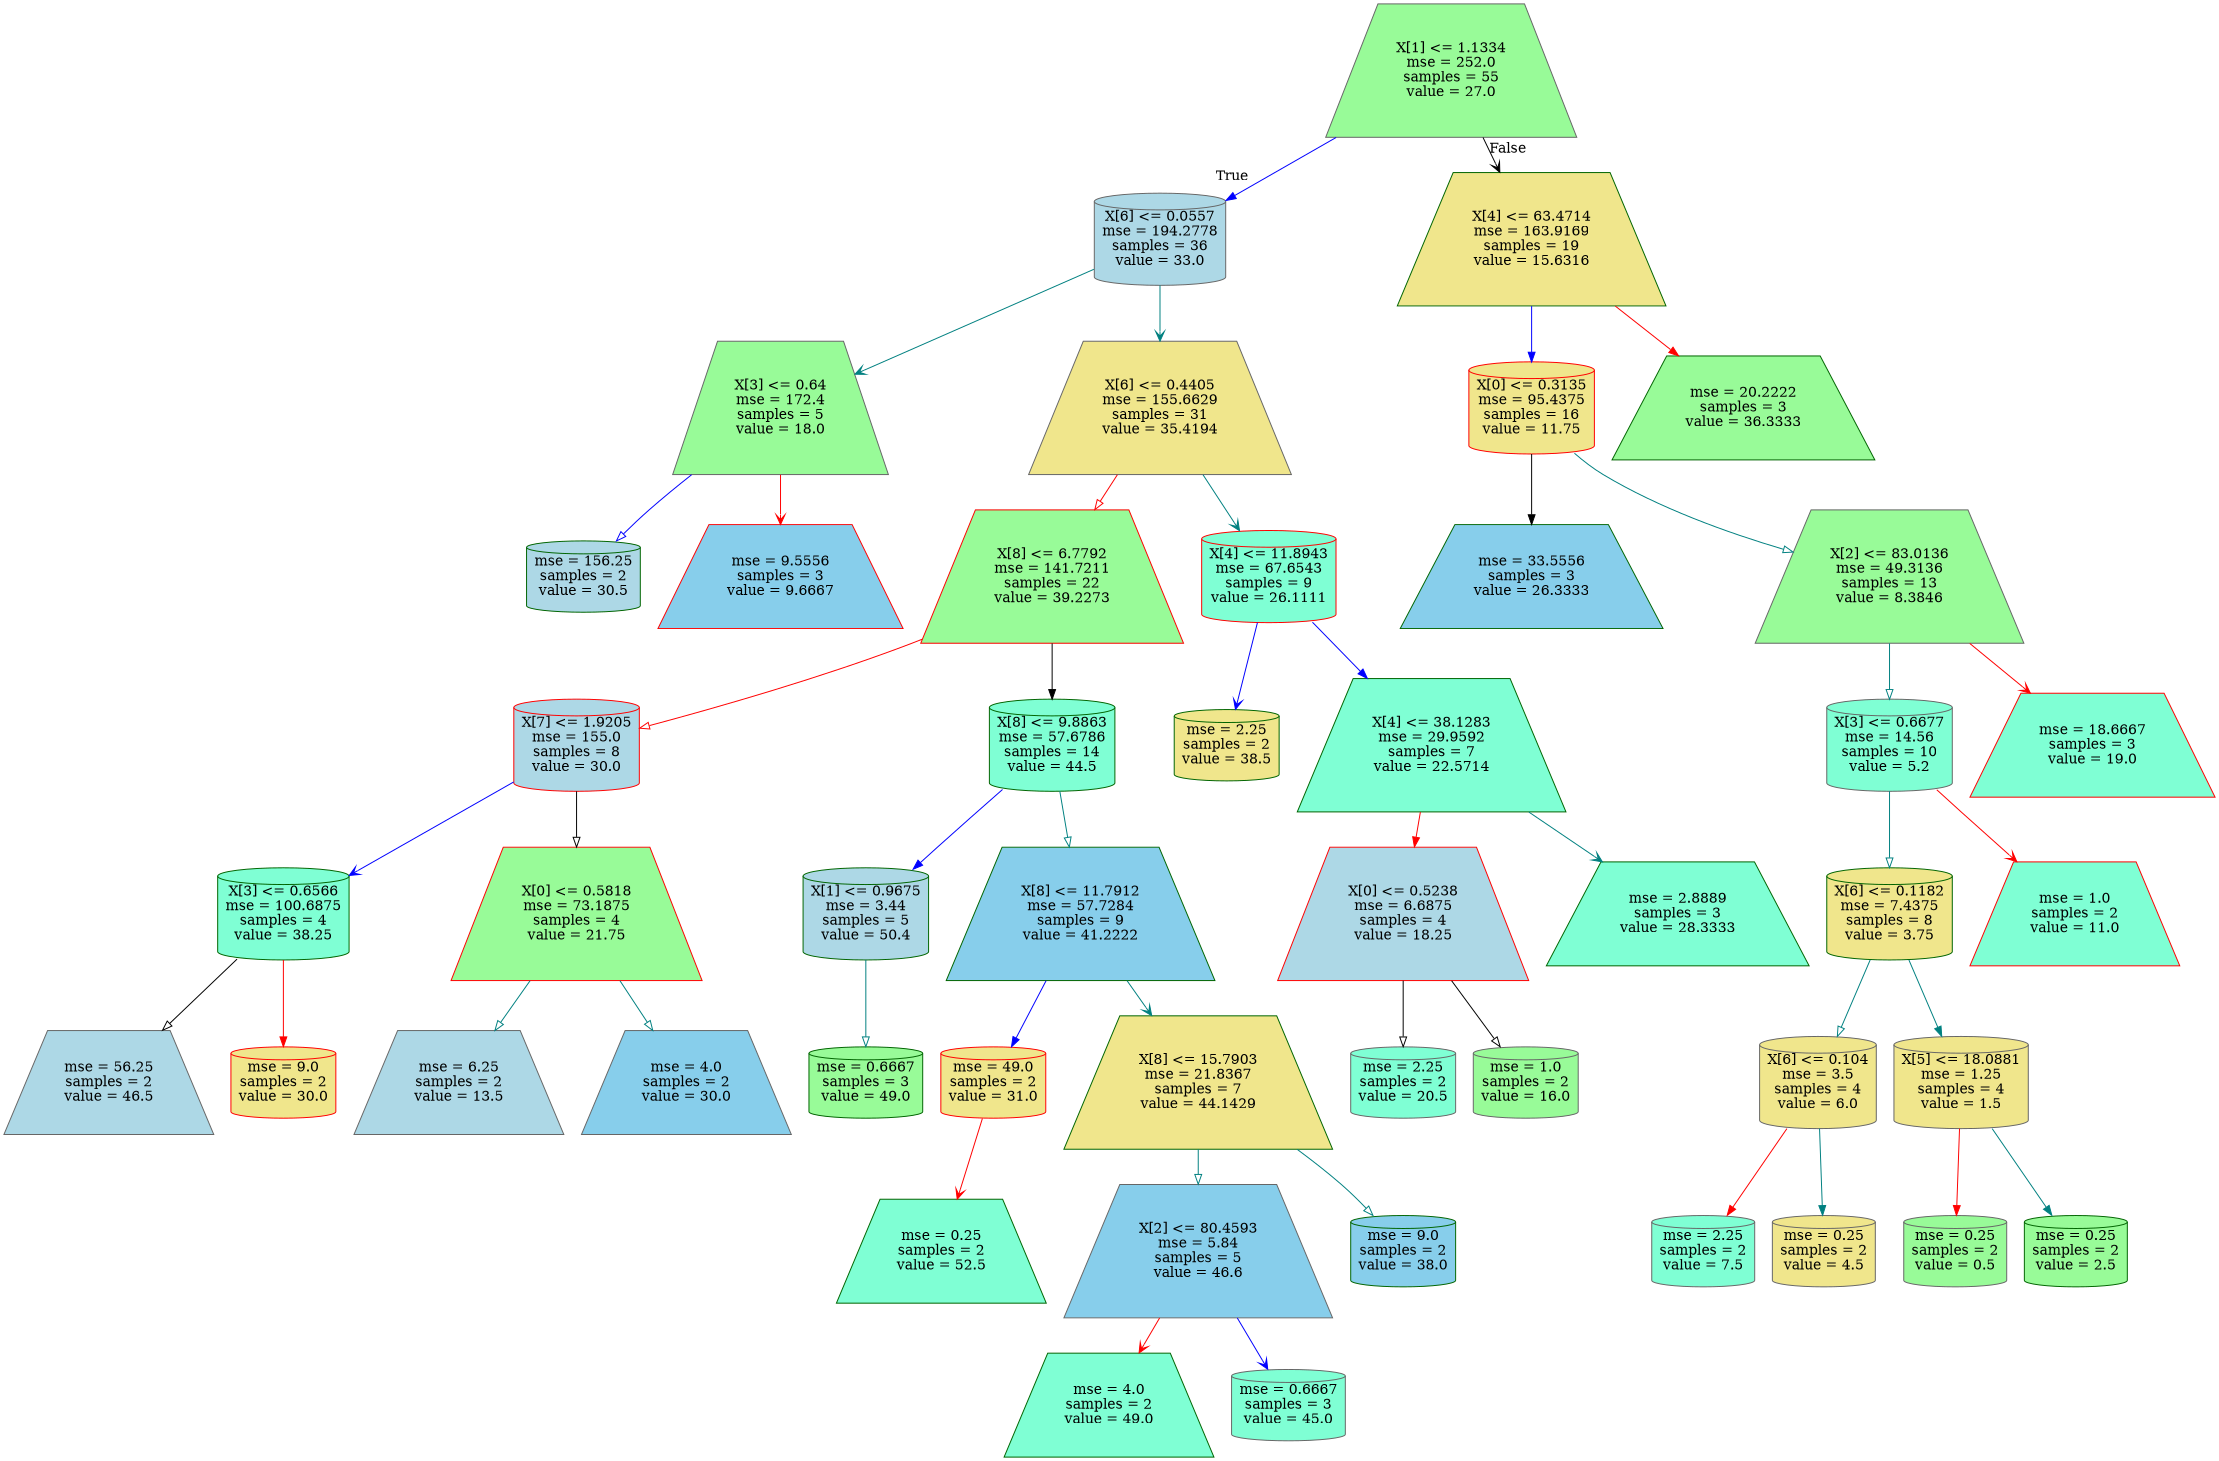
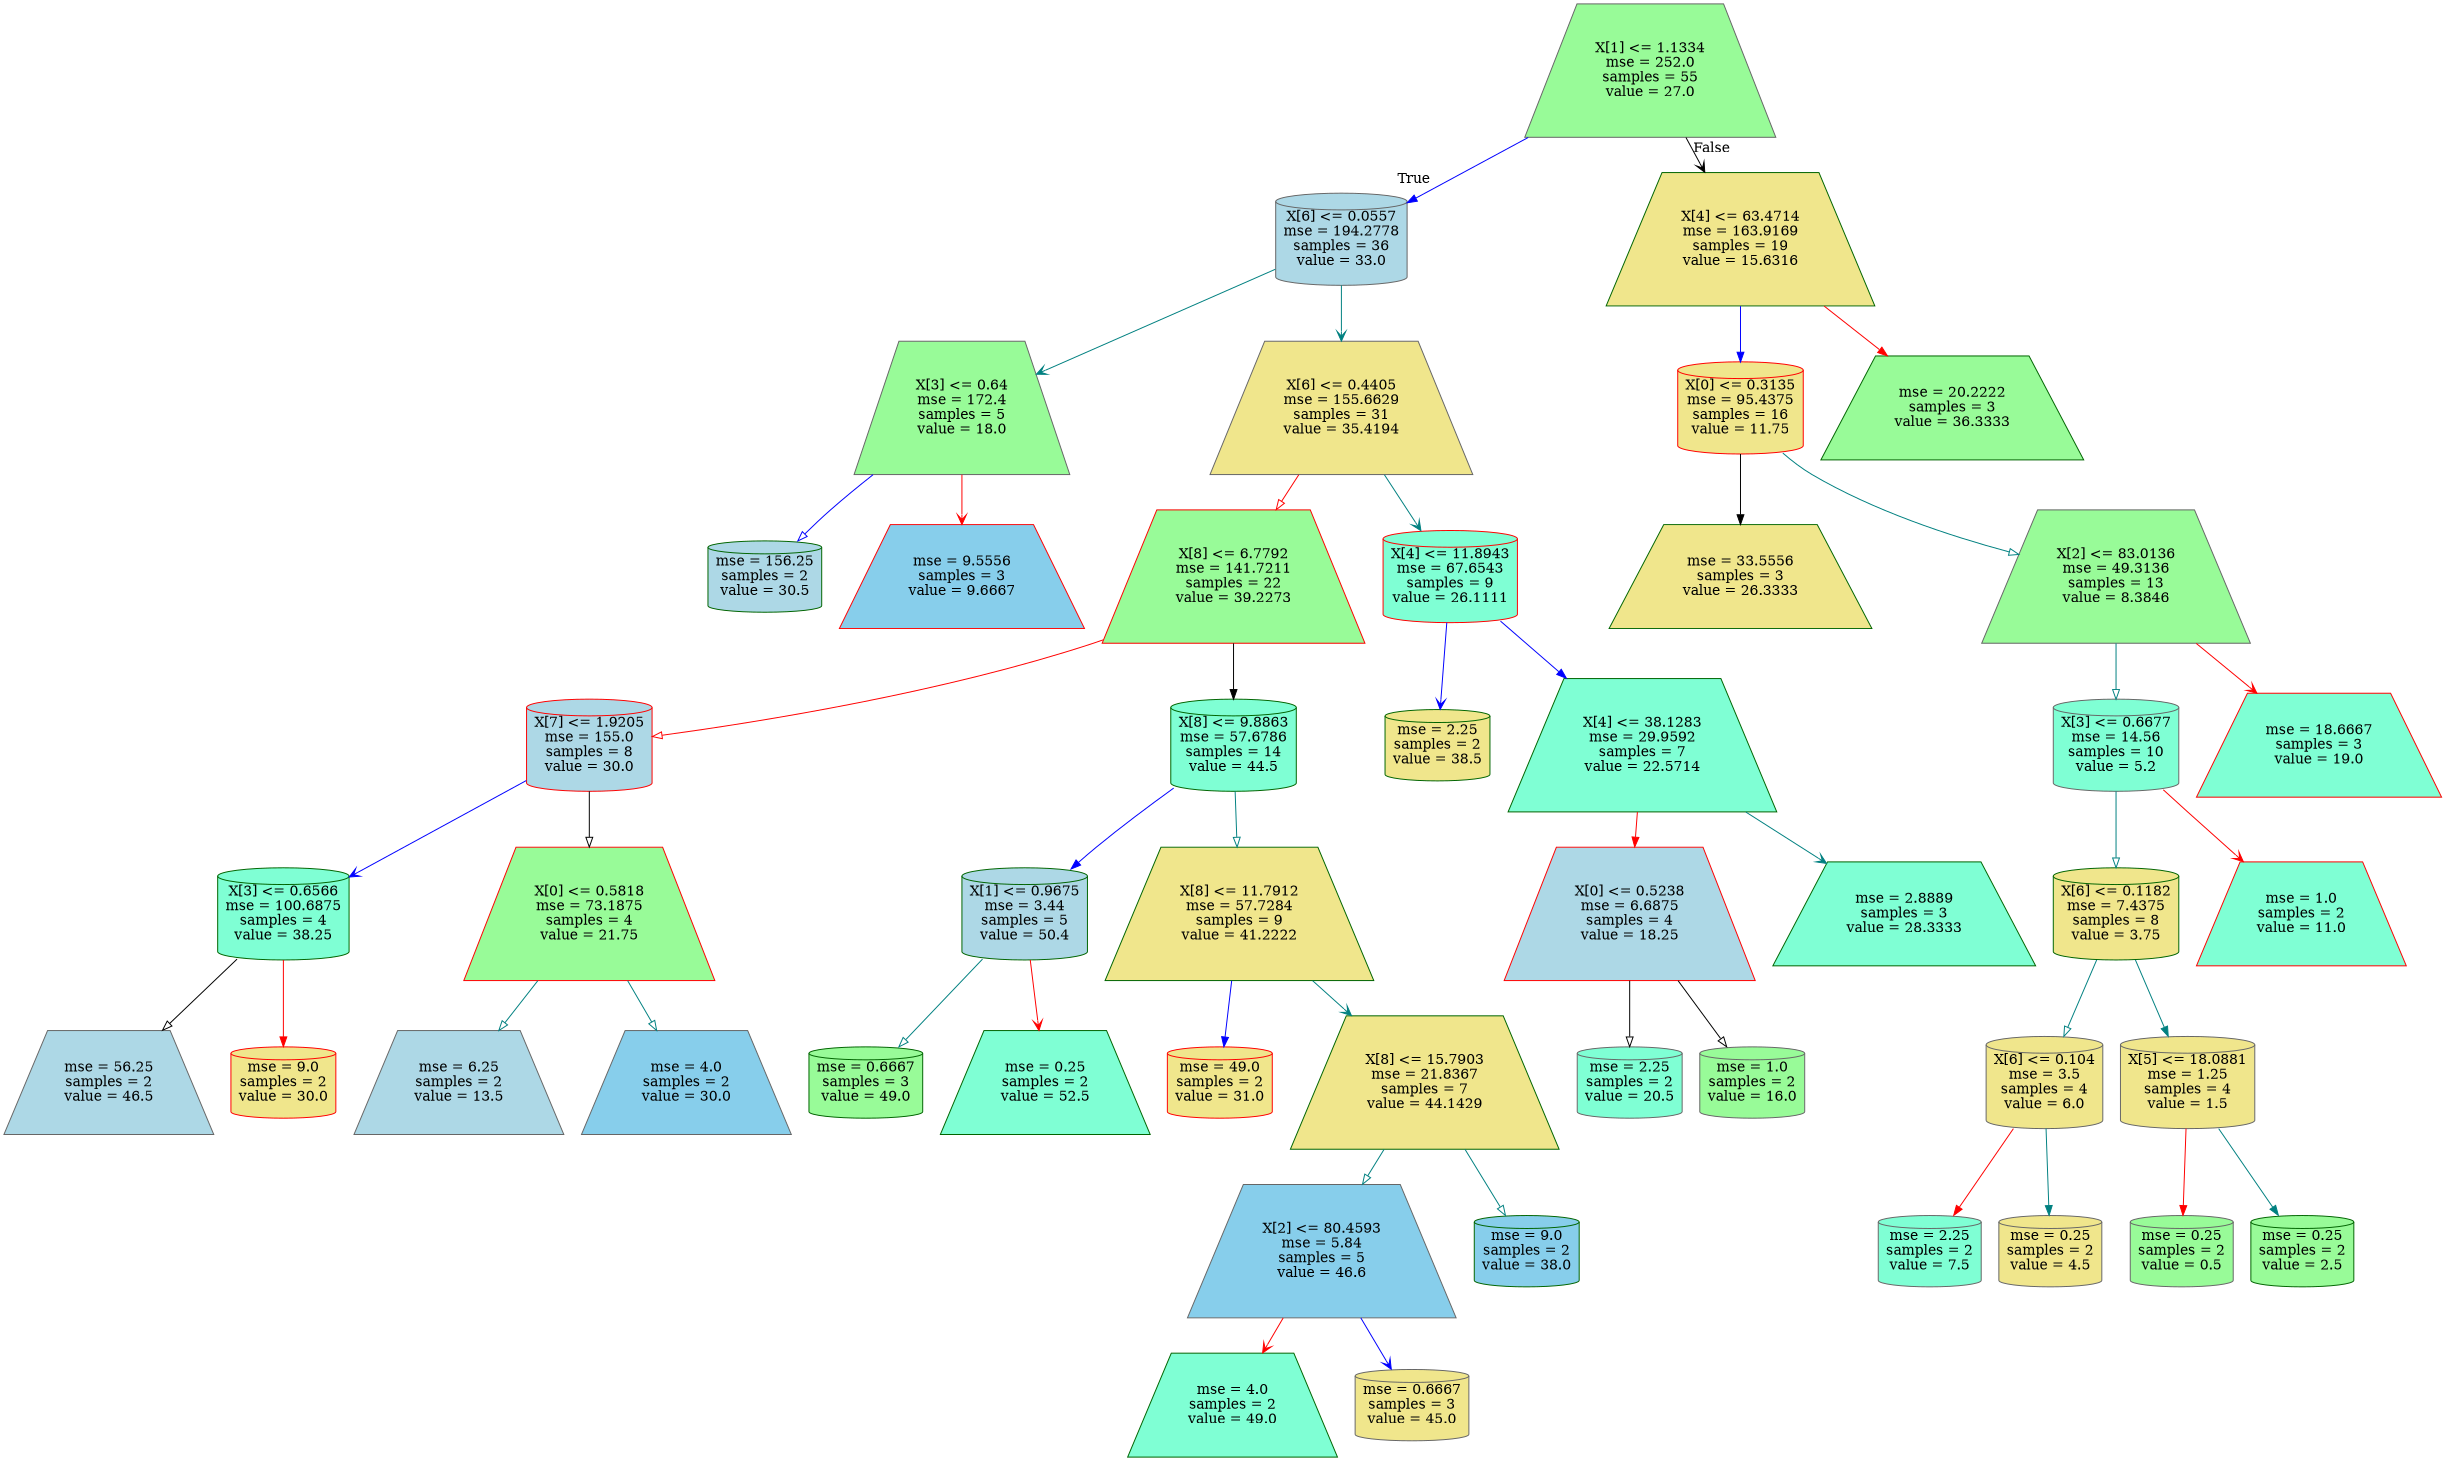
(1532, 577) -> (1740, 577)
(1081, 914) -> (1239, 914)
(971, 1154) -> (1034, 990)
(1288, 1405) -> (1412, 1405)
